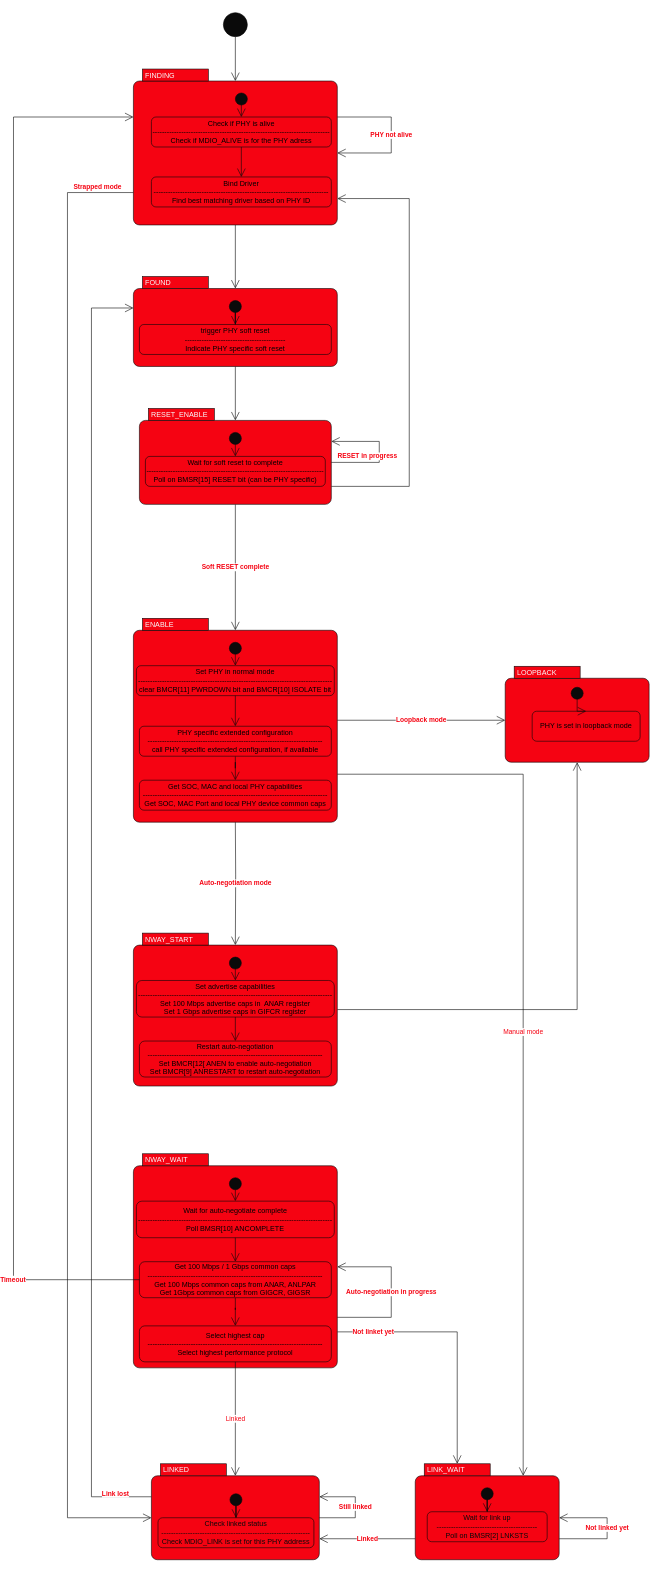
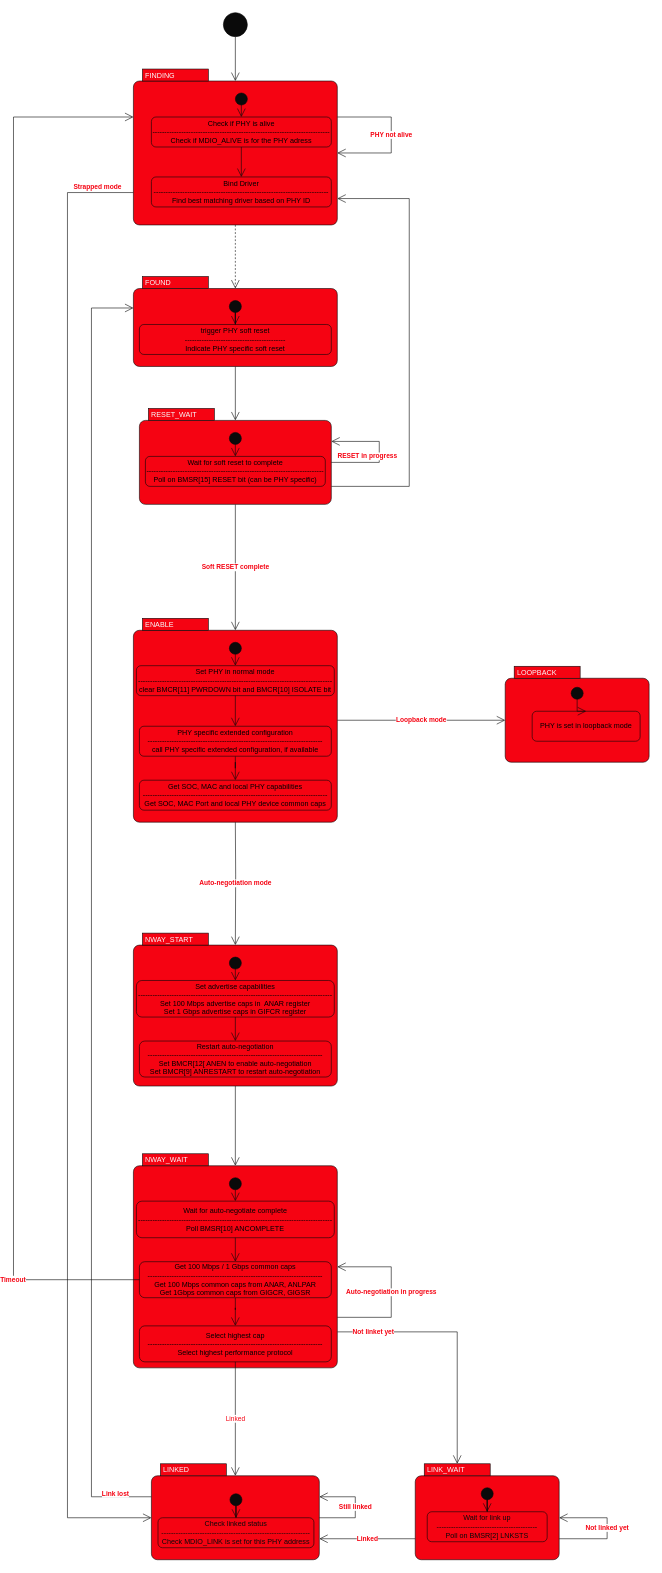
(236, 256) -> (236, 256)
(175, 415) -> (171, 415)
(578, 1007) -> (236, 1126)
(524, 1032) -> none
